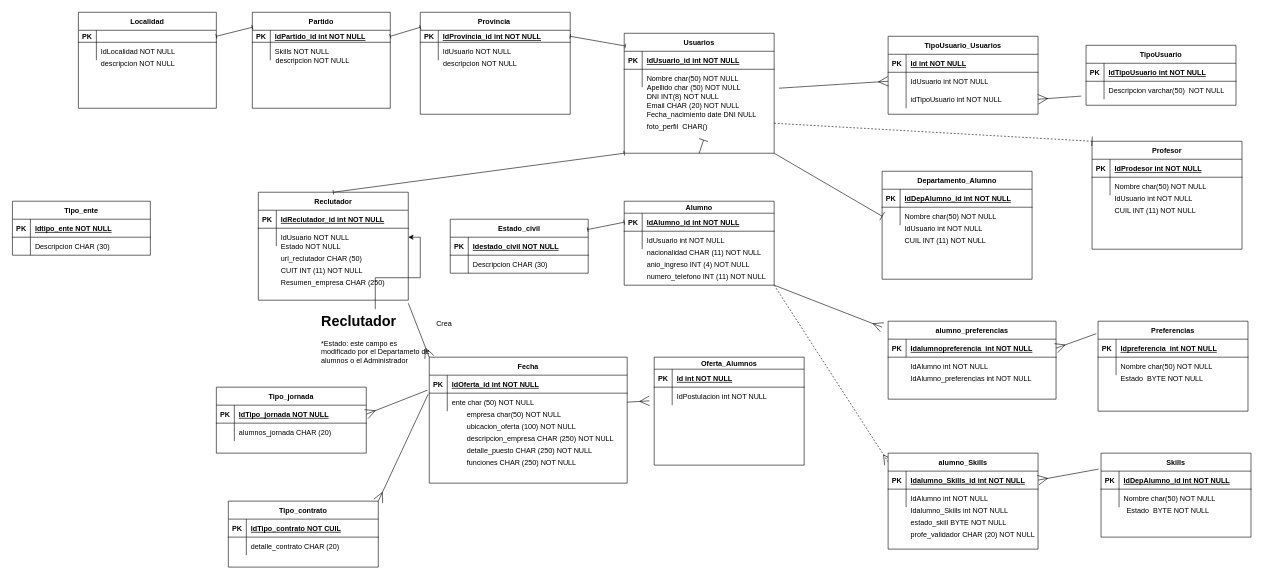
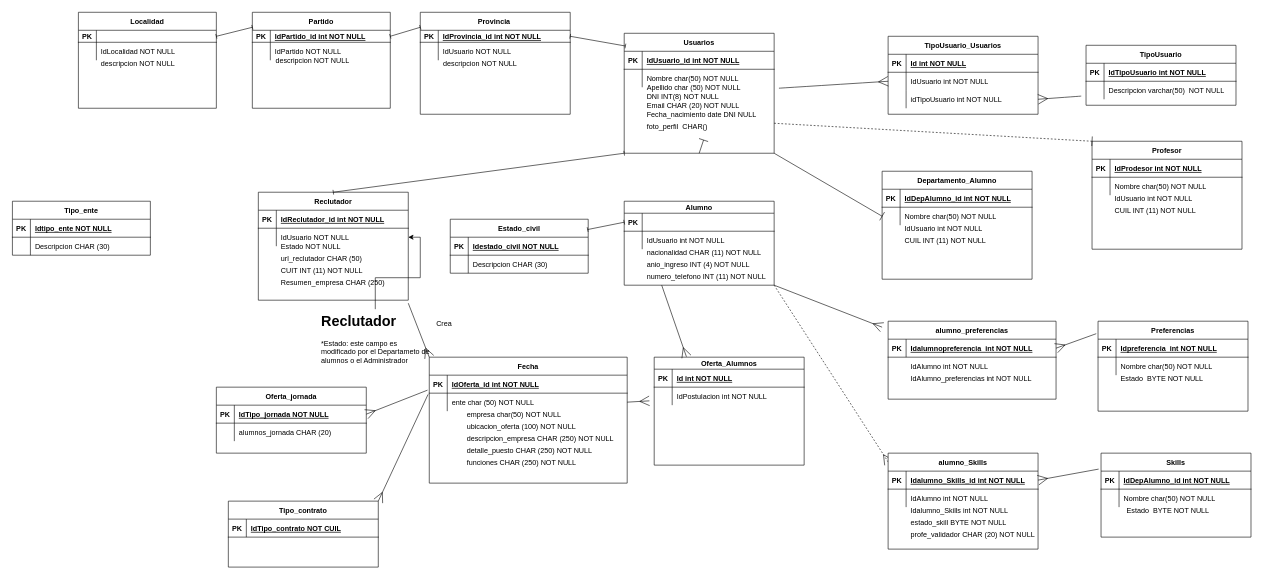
(300, 52) -> (308, 52)
(708, 222) -> none
none -> (674, 322)
(291, 397) -> (291, 397)
(312, 546) -> none
